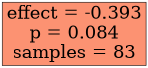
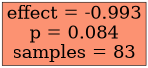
(74, 34) -> (74, 34)
